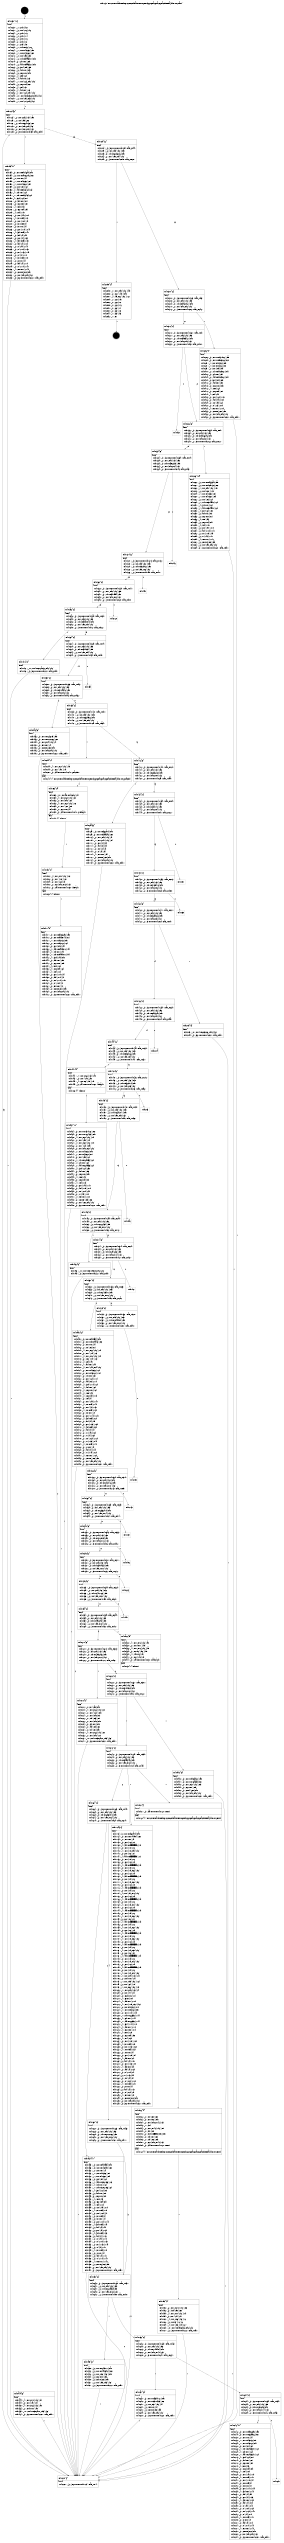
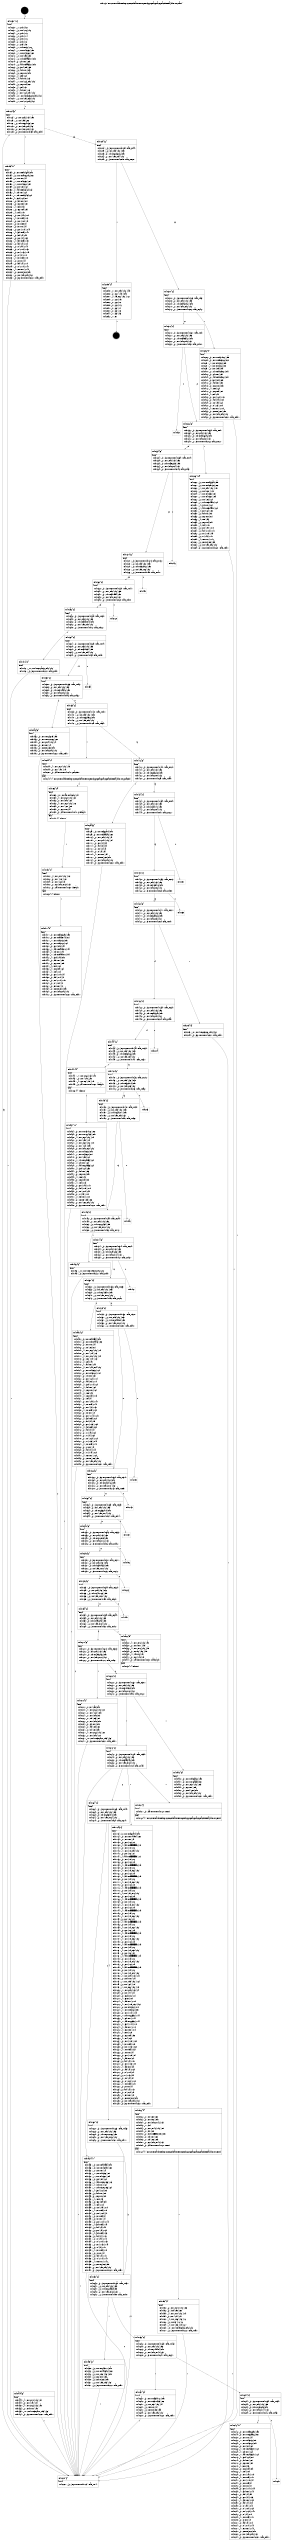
(85, 632) -> none
(107, 1235) -> none
none -> (122, 1398)
(225, 2175) -> (81, 2117)
